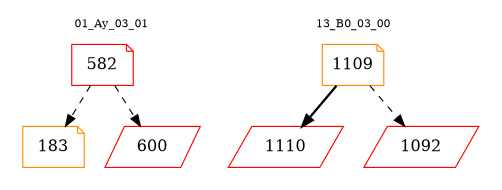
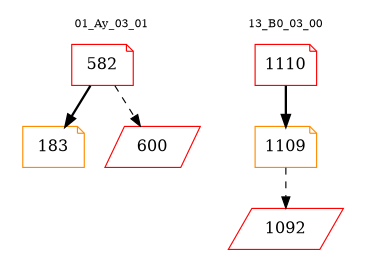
(81, 101) -> (81, 101)
(323, 102) -> (286, 100)
(286, 147) -> (286, 65)
